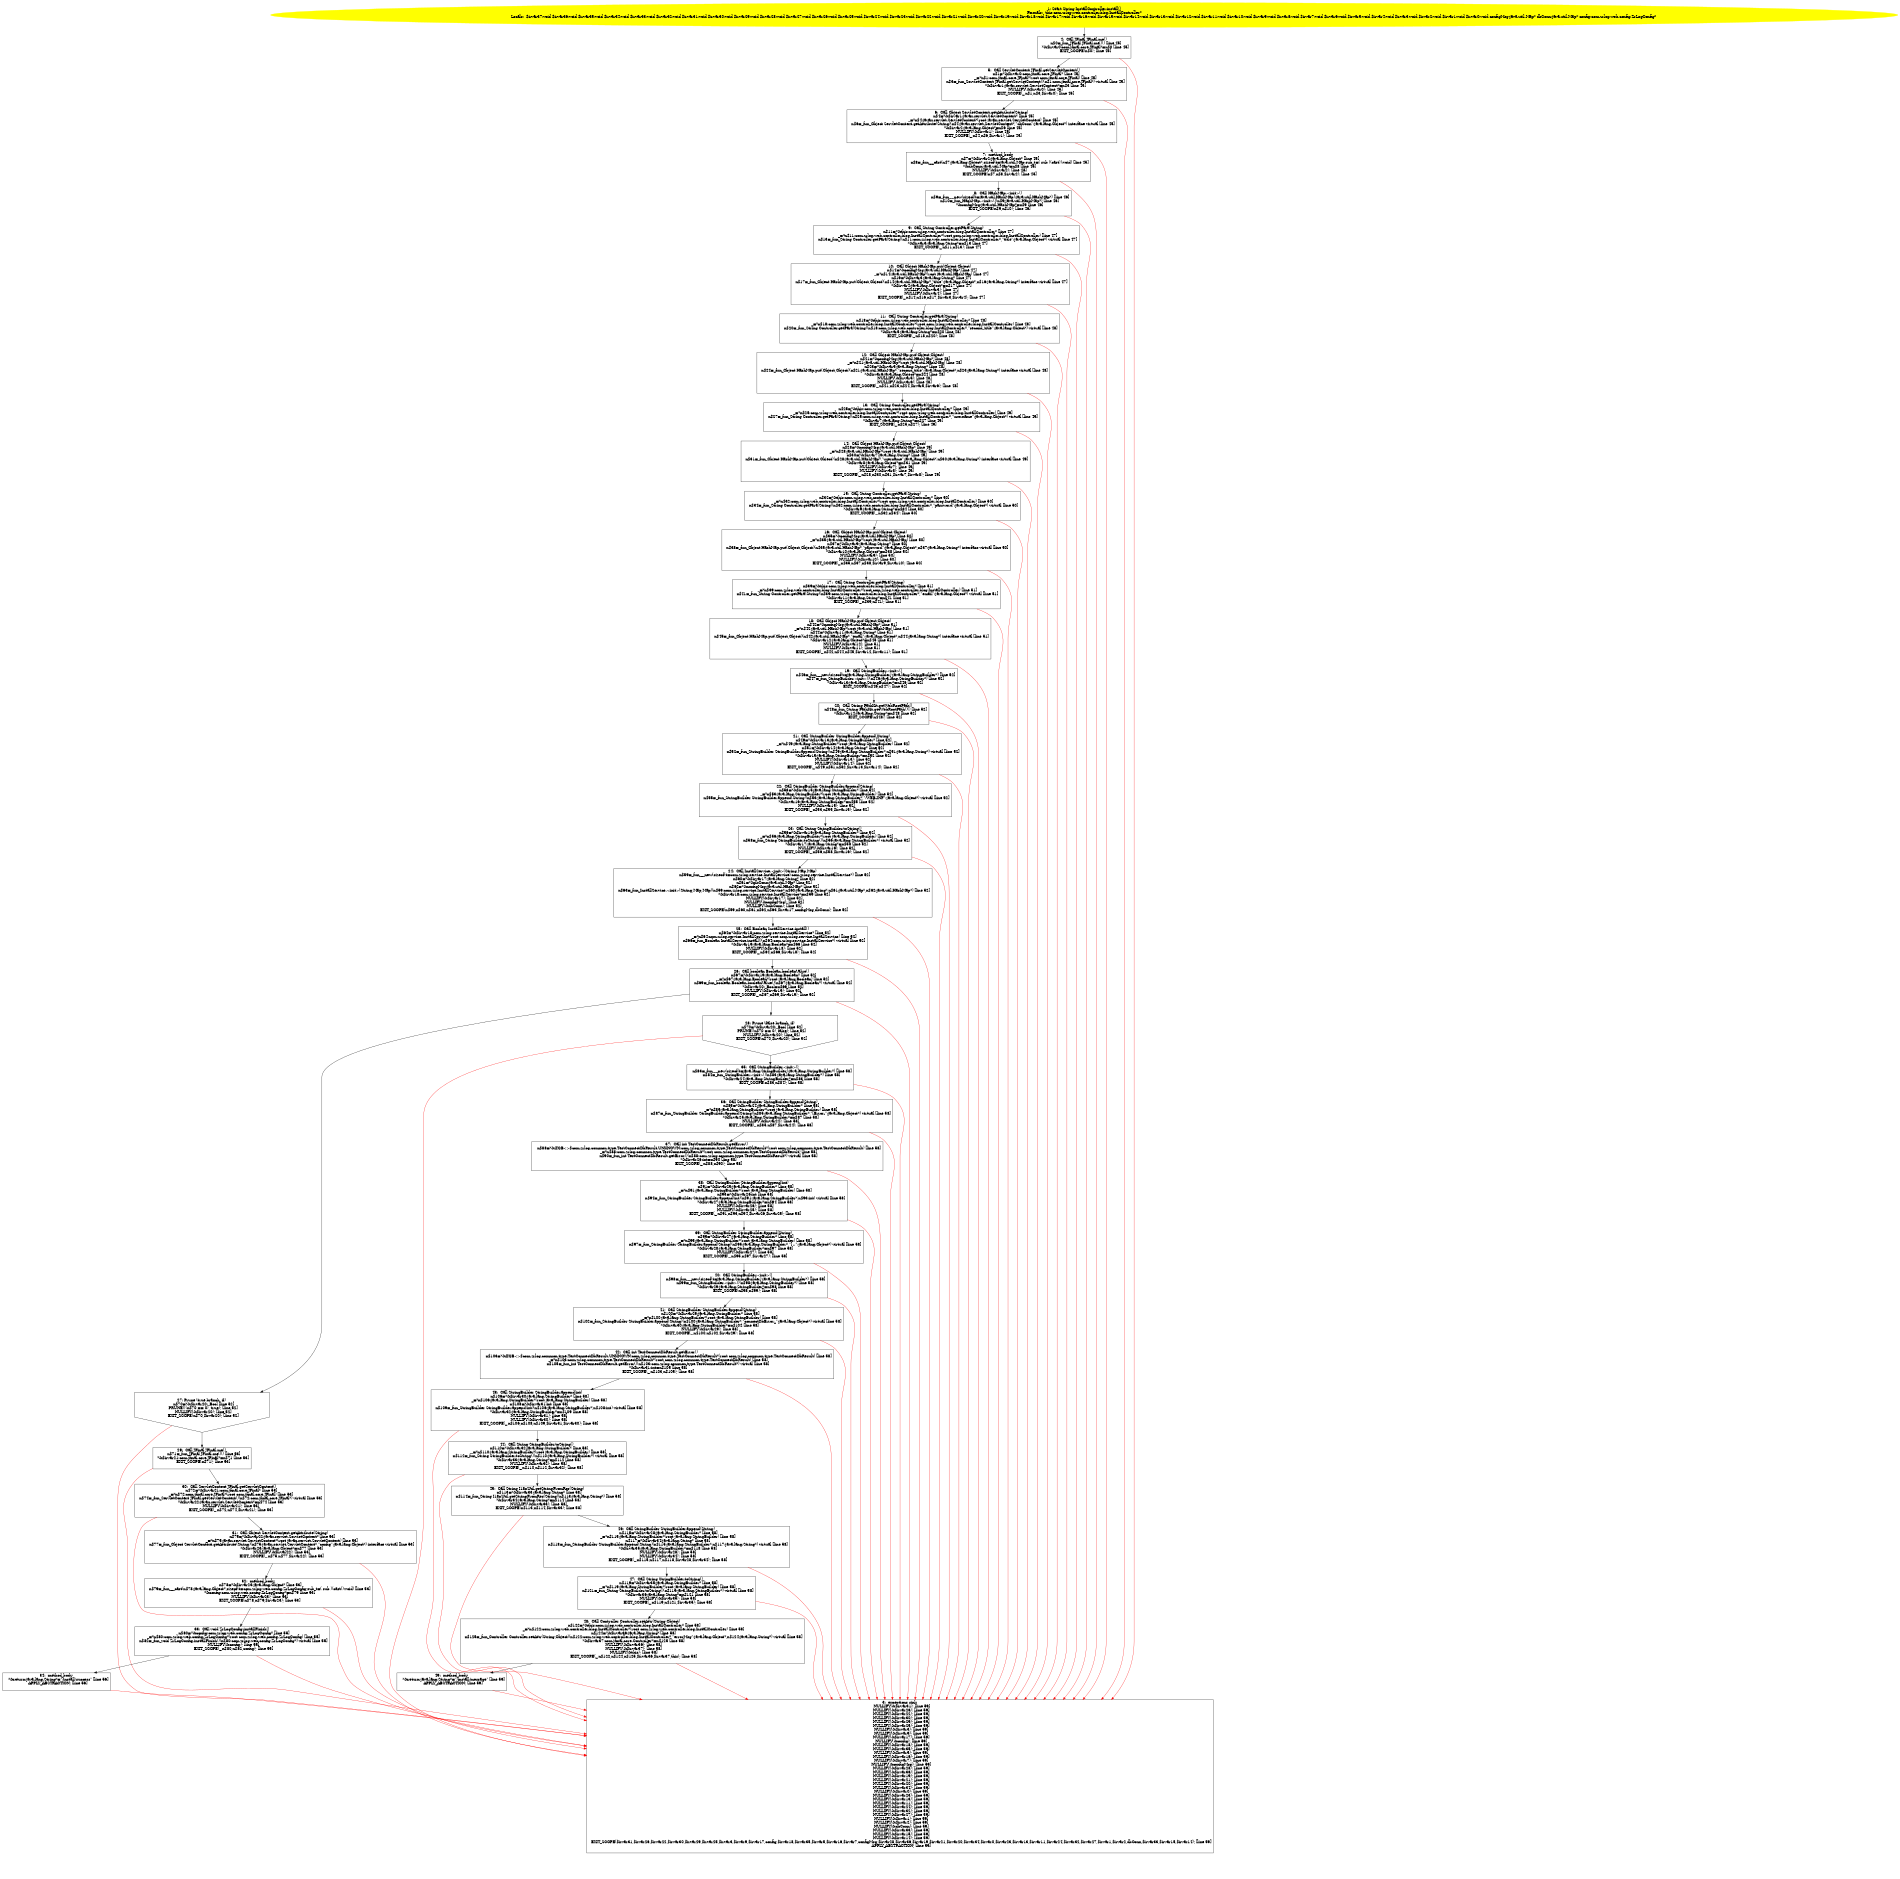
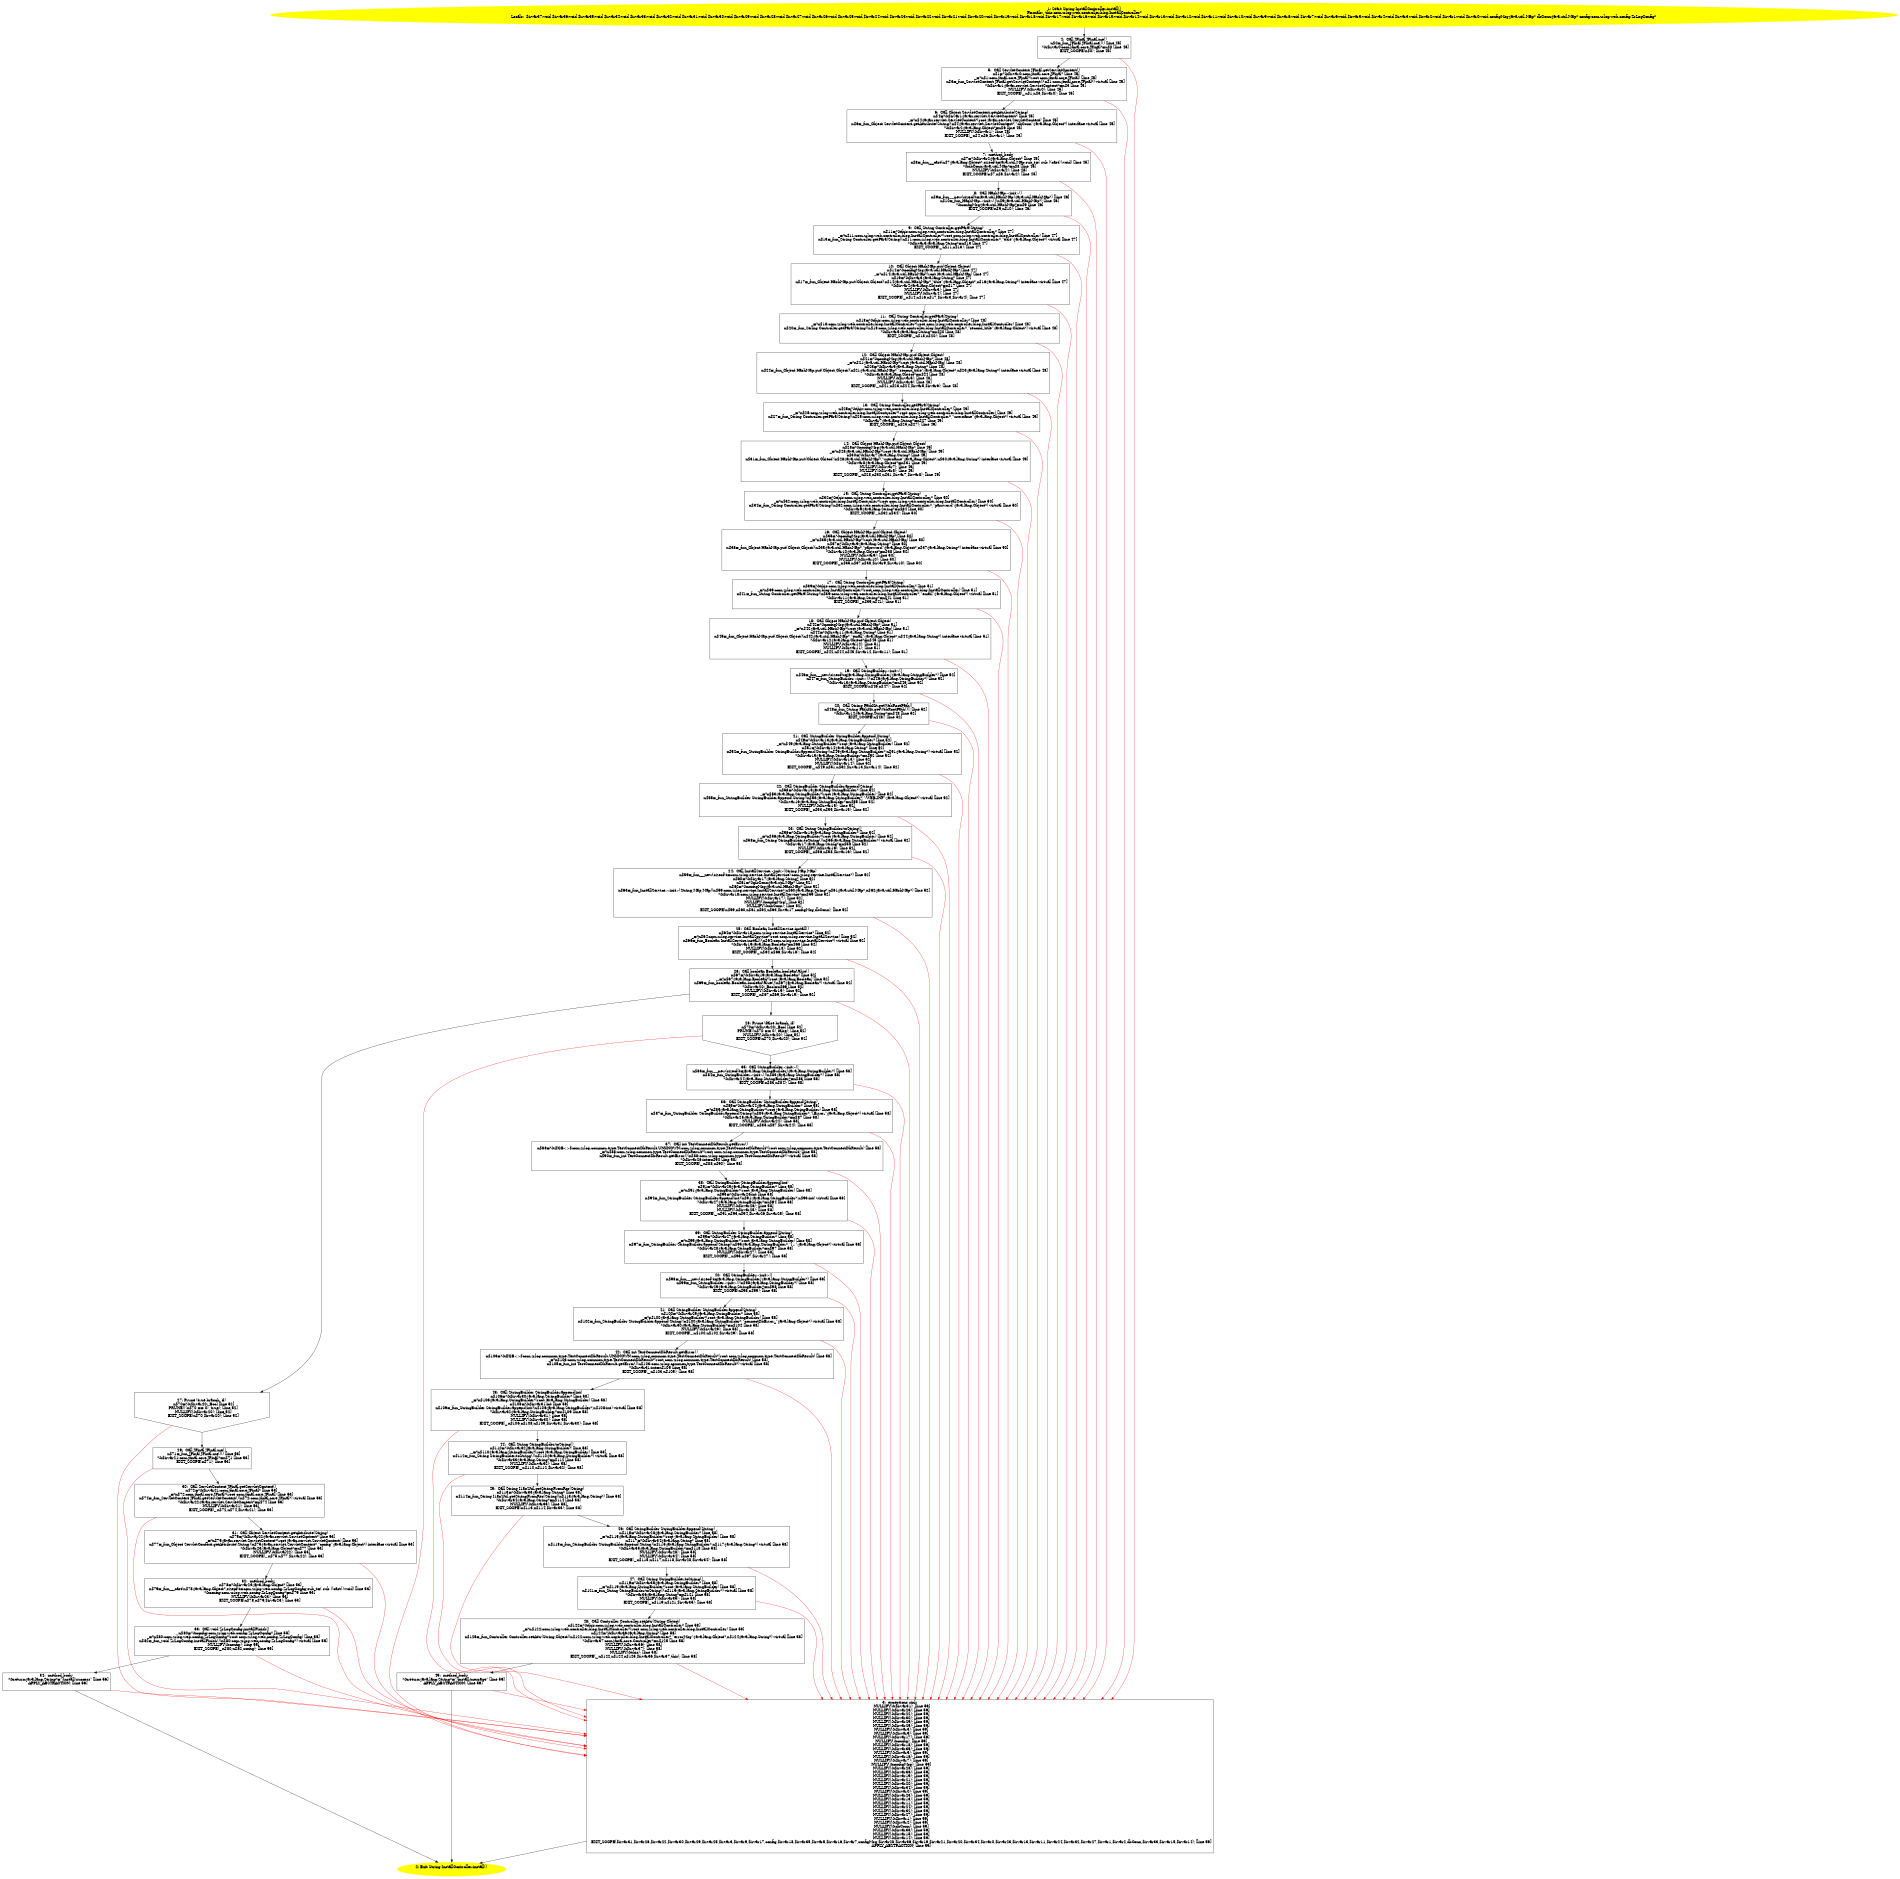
none -> (452, 1869)
